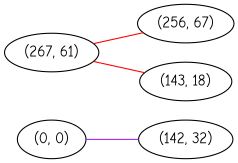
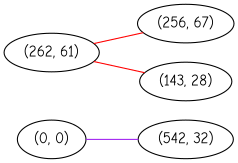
(52, 53) -> (52, 53)
(186, 81) -> (186, 81)
(186, 139) -> (186, 139)
